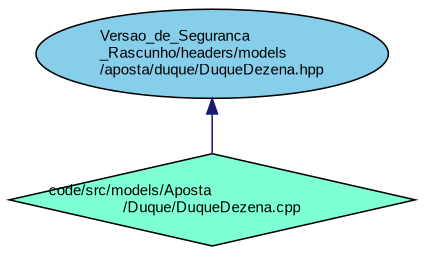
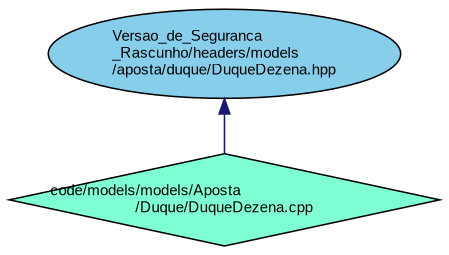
(212, 200) -> (224, 200)
